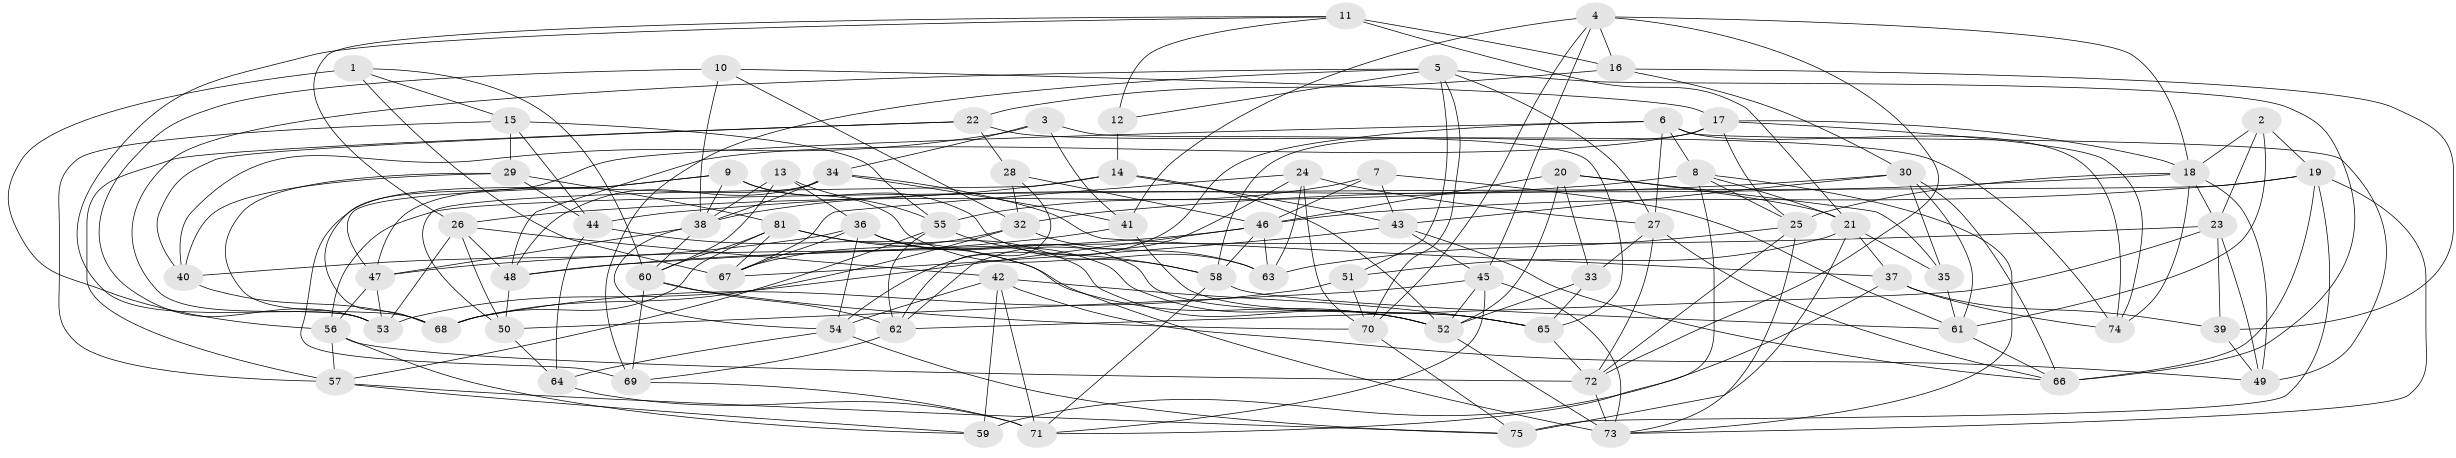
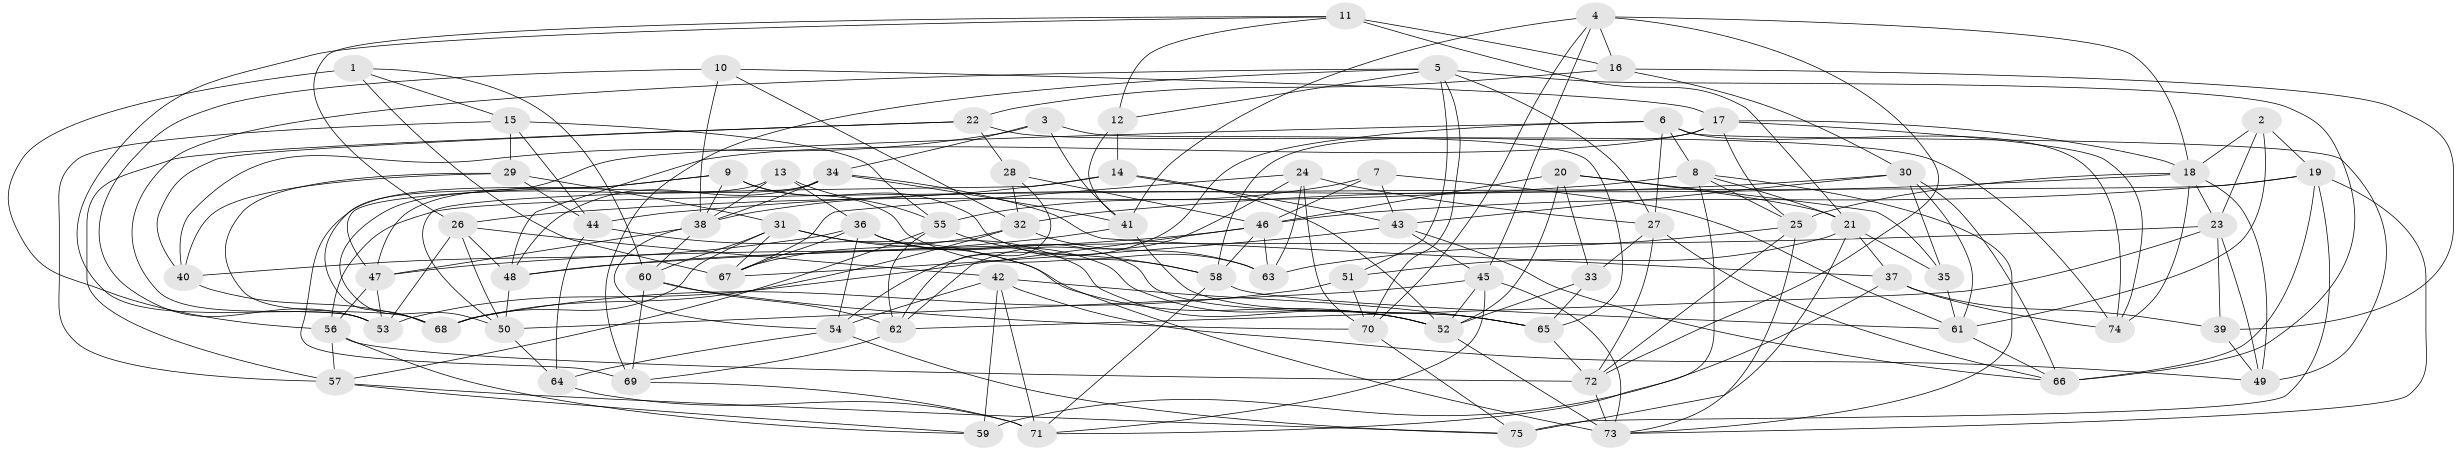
none -> (1089, 173)
(781, 225) -> (781, 225)
(729, 236) -> (405, 204)
